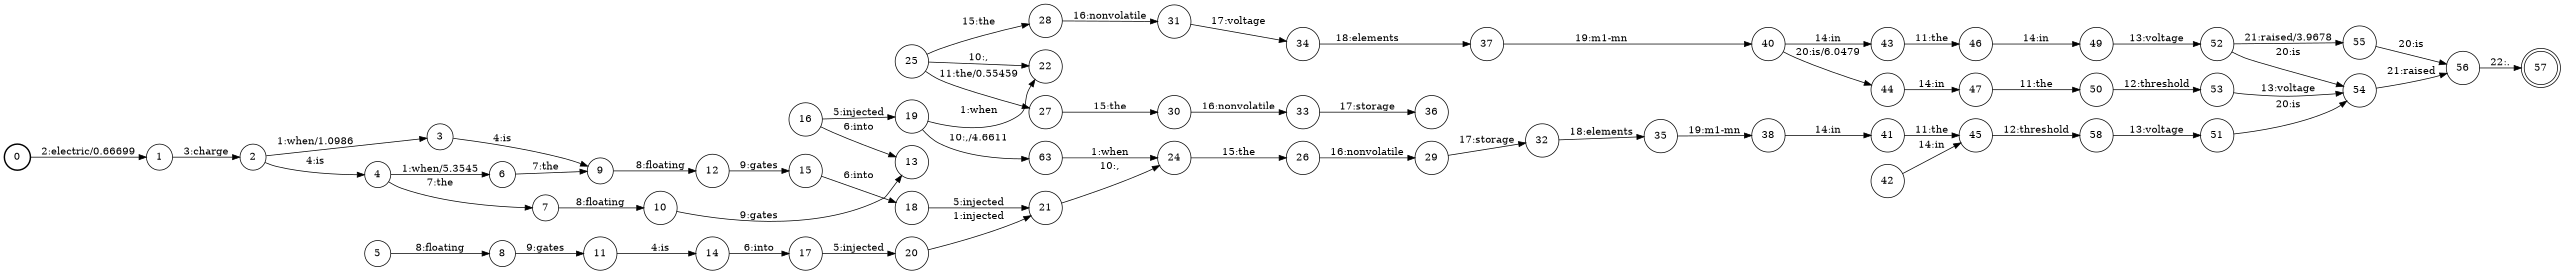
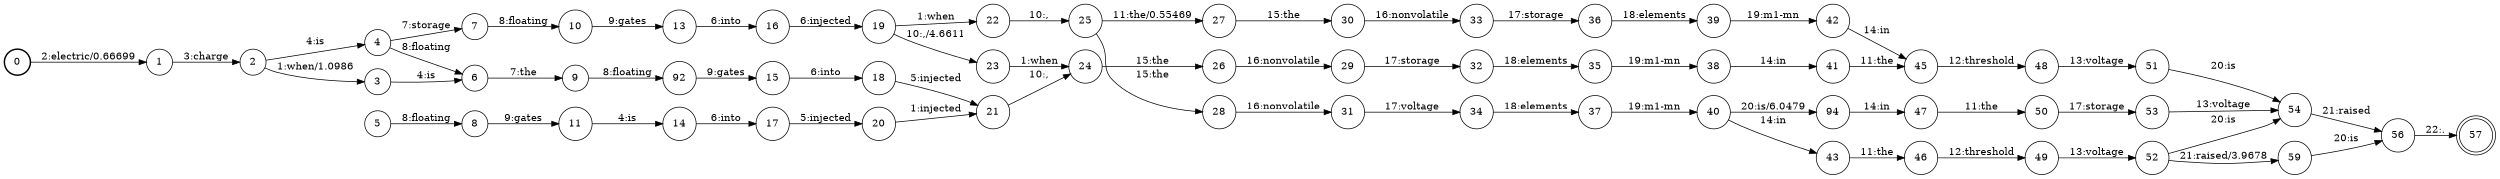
none -> (1714, 21)
(2036, 39) -> (1981, 152)
(2360, 43) -> (2295, 158)
(975, 64) -> (1036, 21)
(979, 74) -> (1152, 15)
(2157, 84) -> (2097, 107)
(1888, 90) -> (1833, 112)
(859, 113) -> (826, 21)
(2096, 135) -> (2042, 67)
(854, 141) -> (722, 27)
(518, 148) -> (423, 82)
(1046, 158) -> (993, 67)
(440, 169) -> (426, 47)
(712, 171) -> (679, 78)
(440, 183) -> (426, 26)
